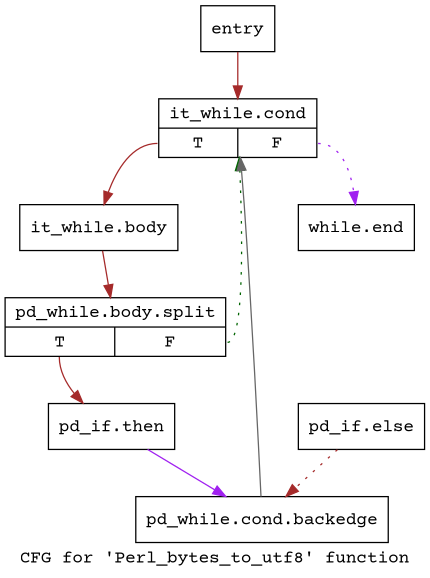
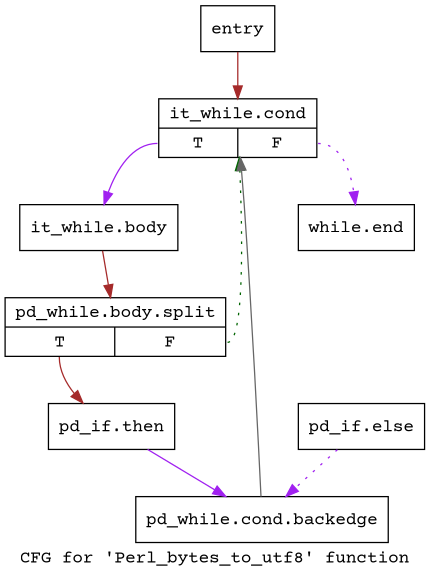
(126, 160) -> (126, 160)
(316, 469) -> (316, 469)
